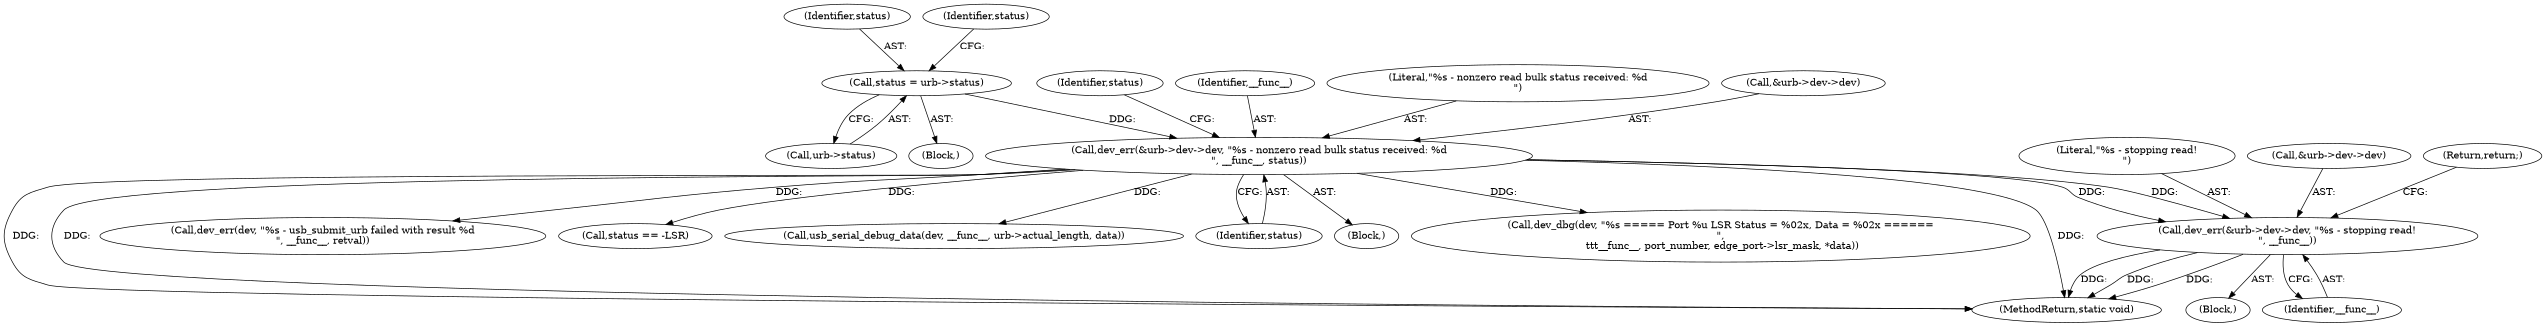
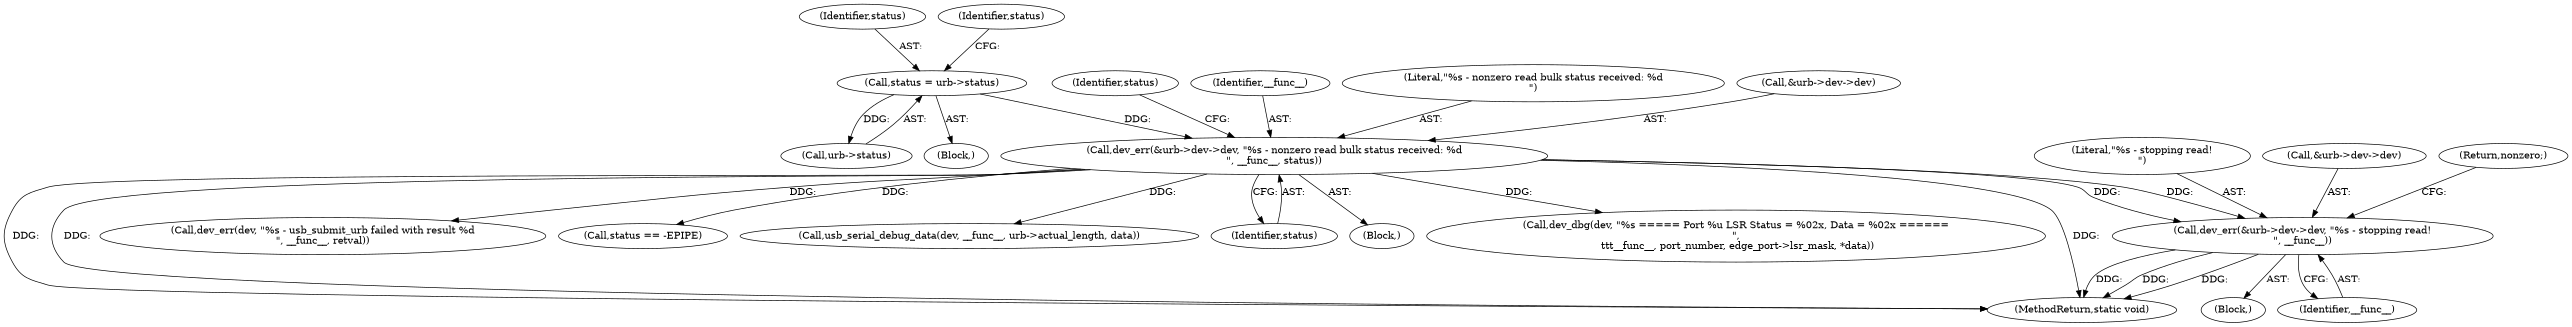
(863, 120) -> (878, 120)
(2483, 156) -> (2503, 156)
(635, 236) -> (643, 236)
